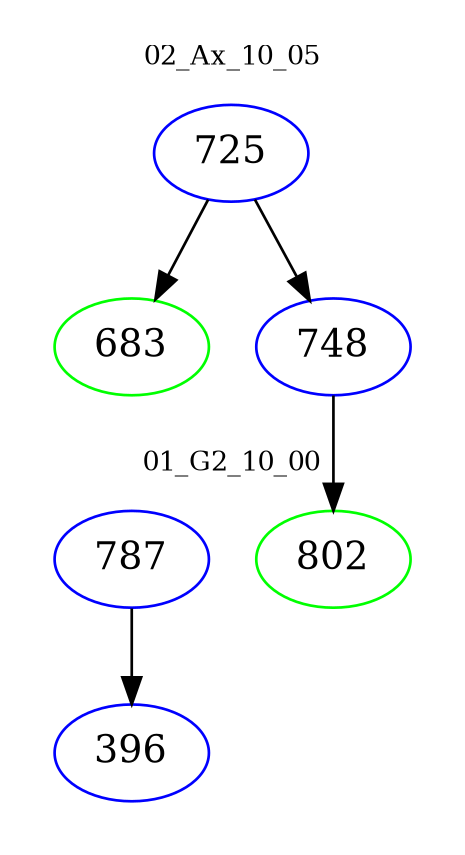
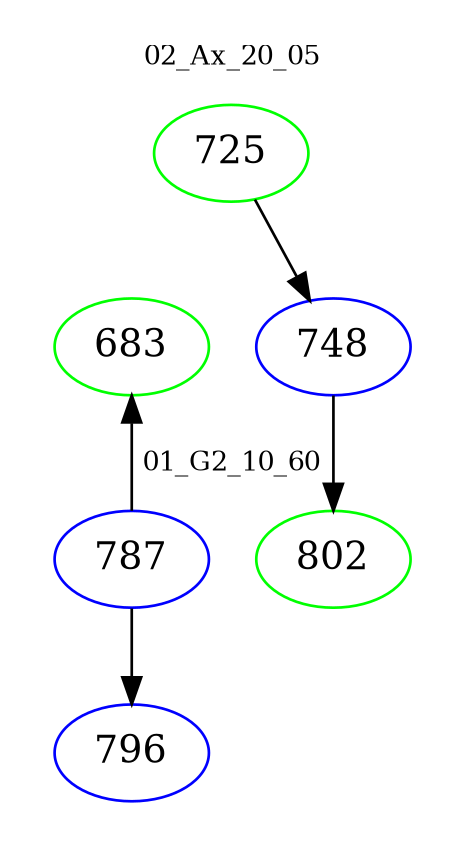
(233, 58) -> (233, 58)
(231, 153) -> (231, 153)
(188, 237) -> (132, 467)
(233, 464) -> (233, 464)
(132, 753) -> (132, 753)
